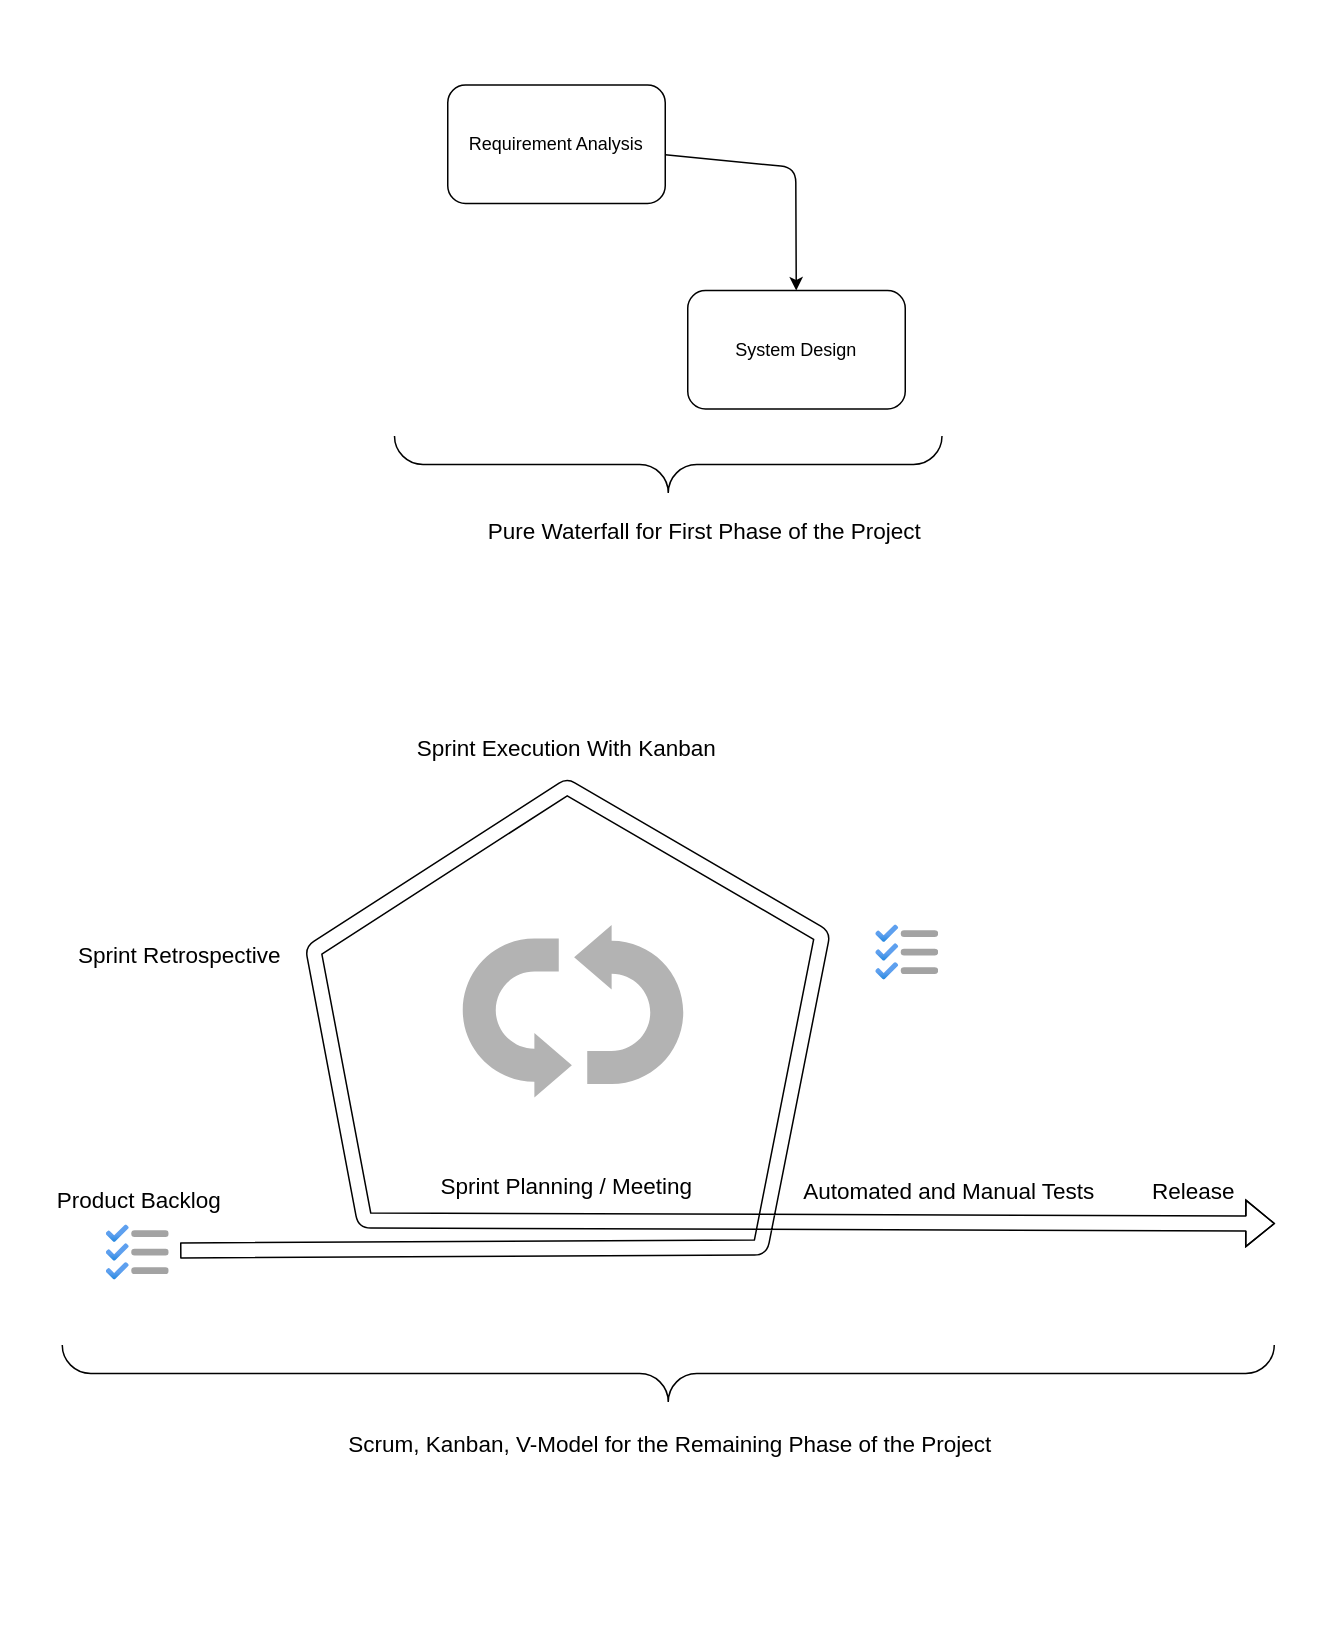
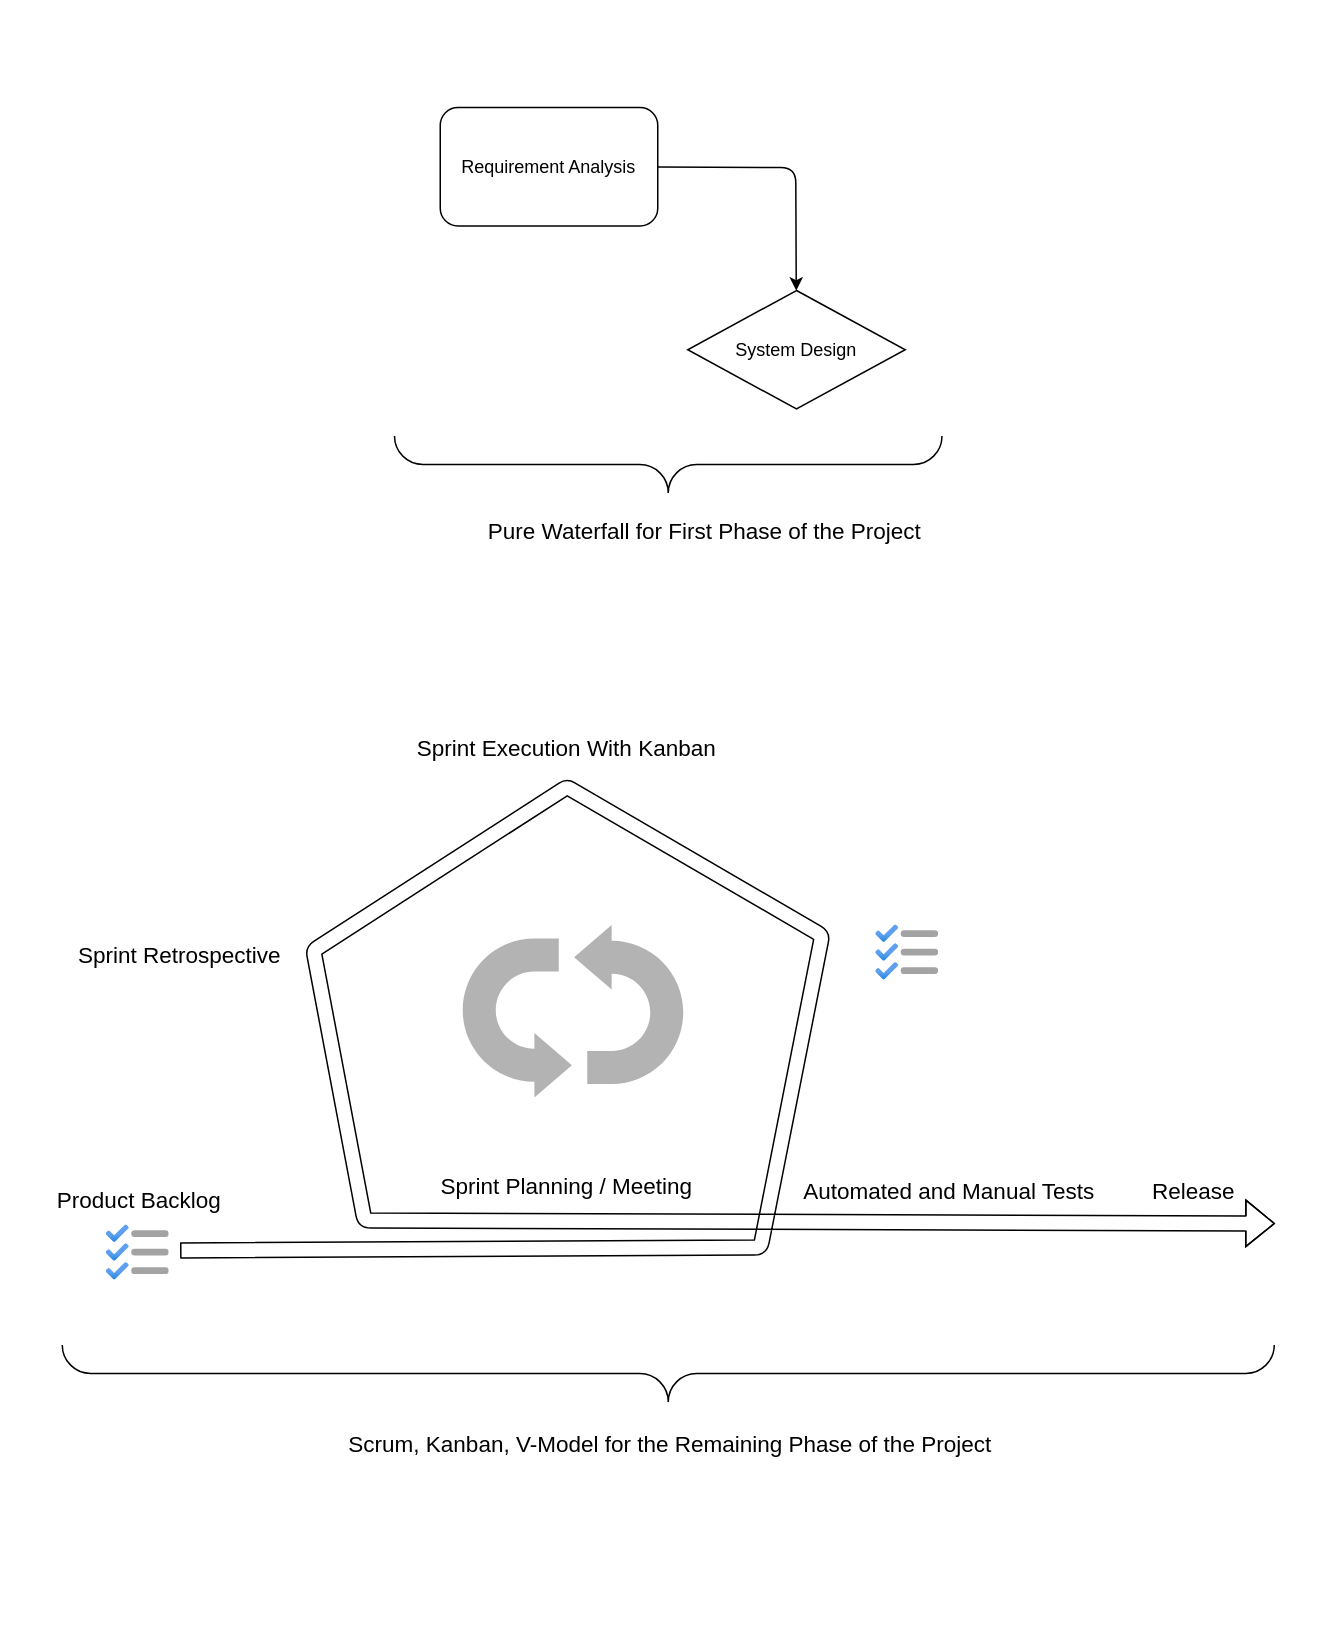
(557, 144) -> (549, 167)
(797, 350) -> (797, 350)
